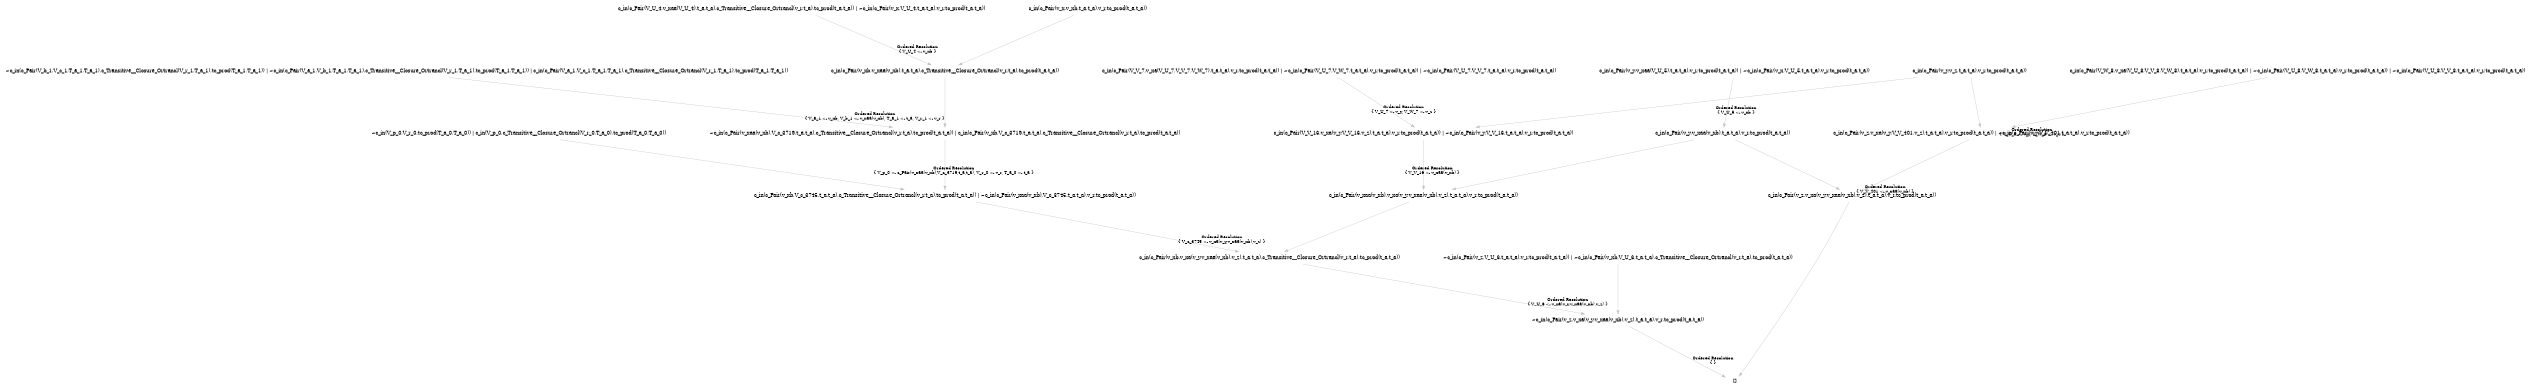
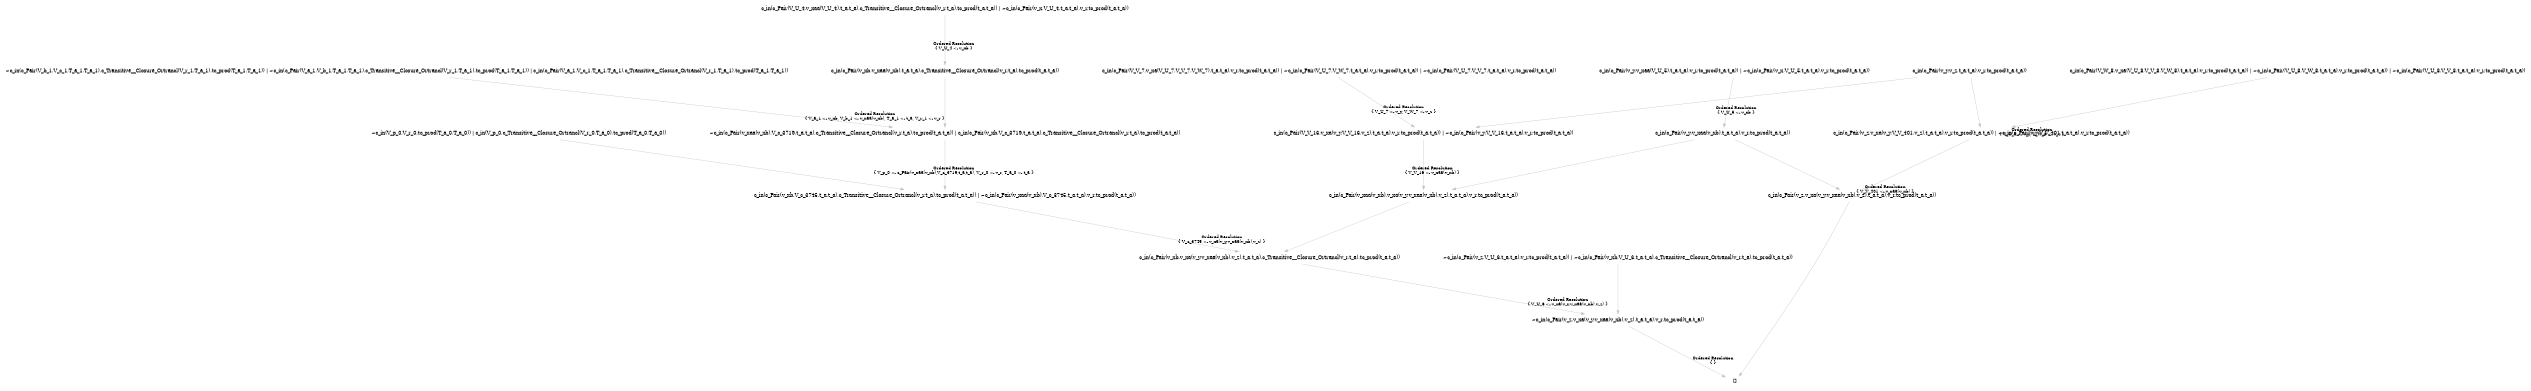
(1088, 9) -> none
